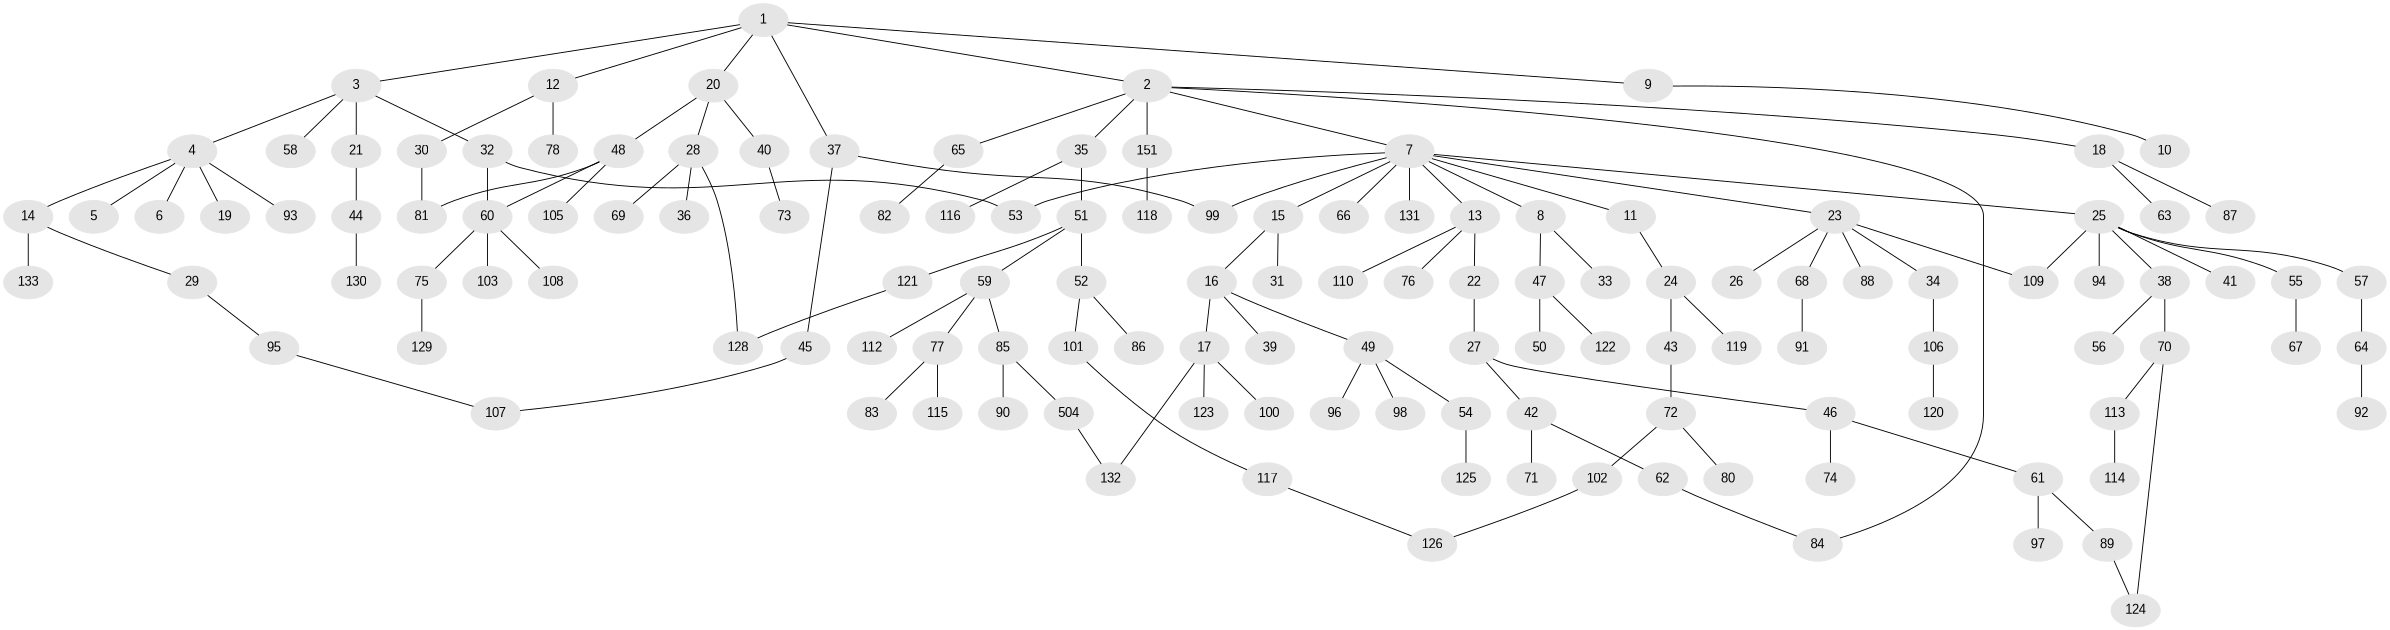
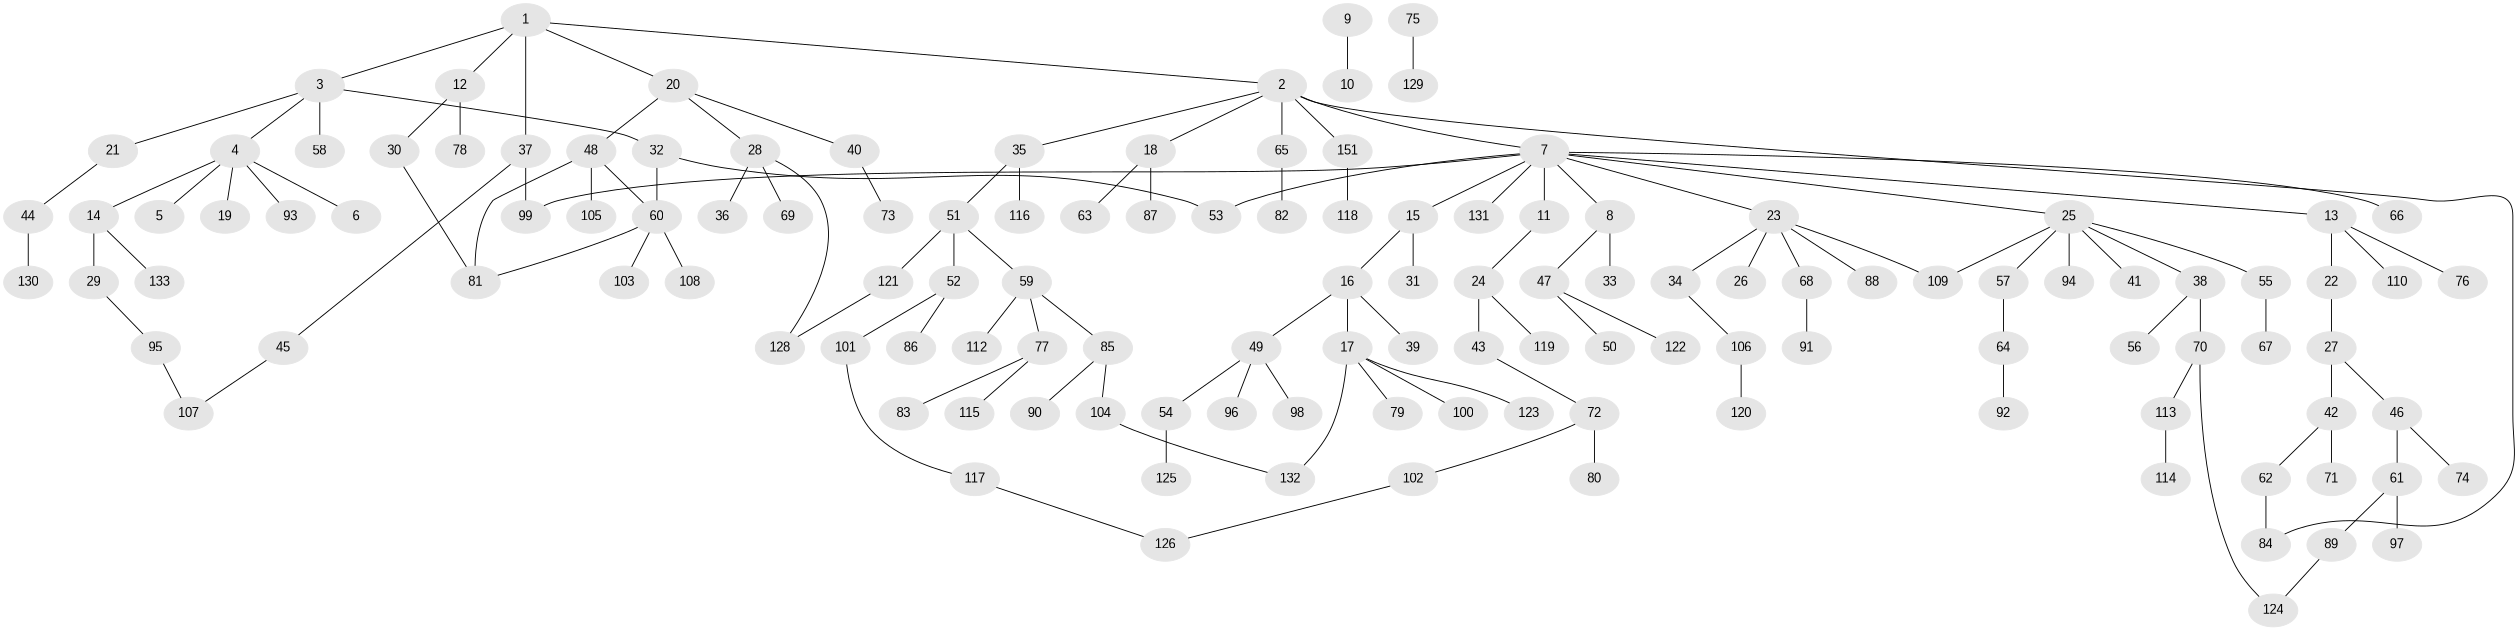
(1206, 53) -> none
(455, 250) -> (568, 253)
(1069, 414) -> (1101, 414)
none -> (1398, 414)
